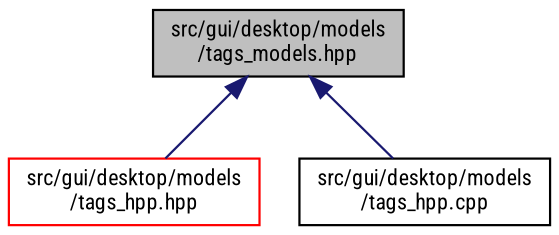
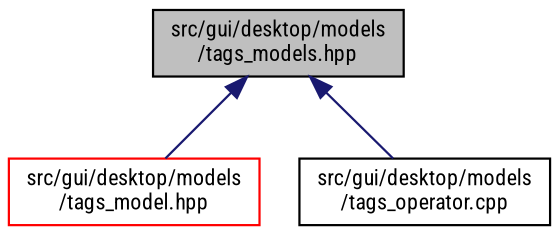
(134, 192) -> (134, 192)
(425, 192) -> (425, 192)
